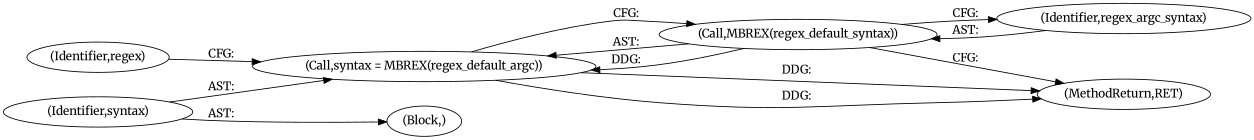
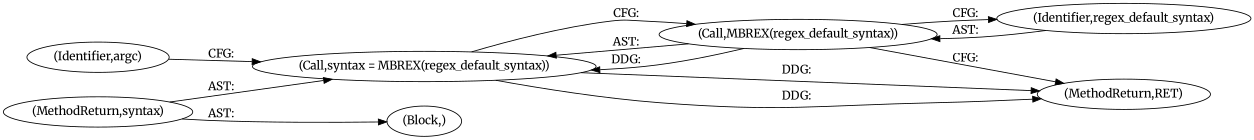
(1124, 19) -> (1124, 19)
(98, 57) -> (98, 57)
(424, 66) -> (424, 66)
(98, 112) -> (98, 112)
